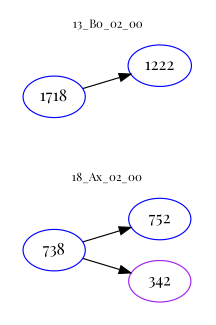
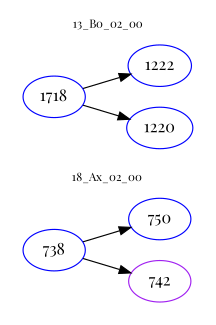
none -> (160, 128)
(160, 219) -> (160, 219)
(160, 281) -> (160, 281)
